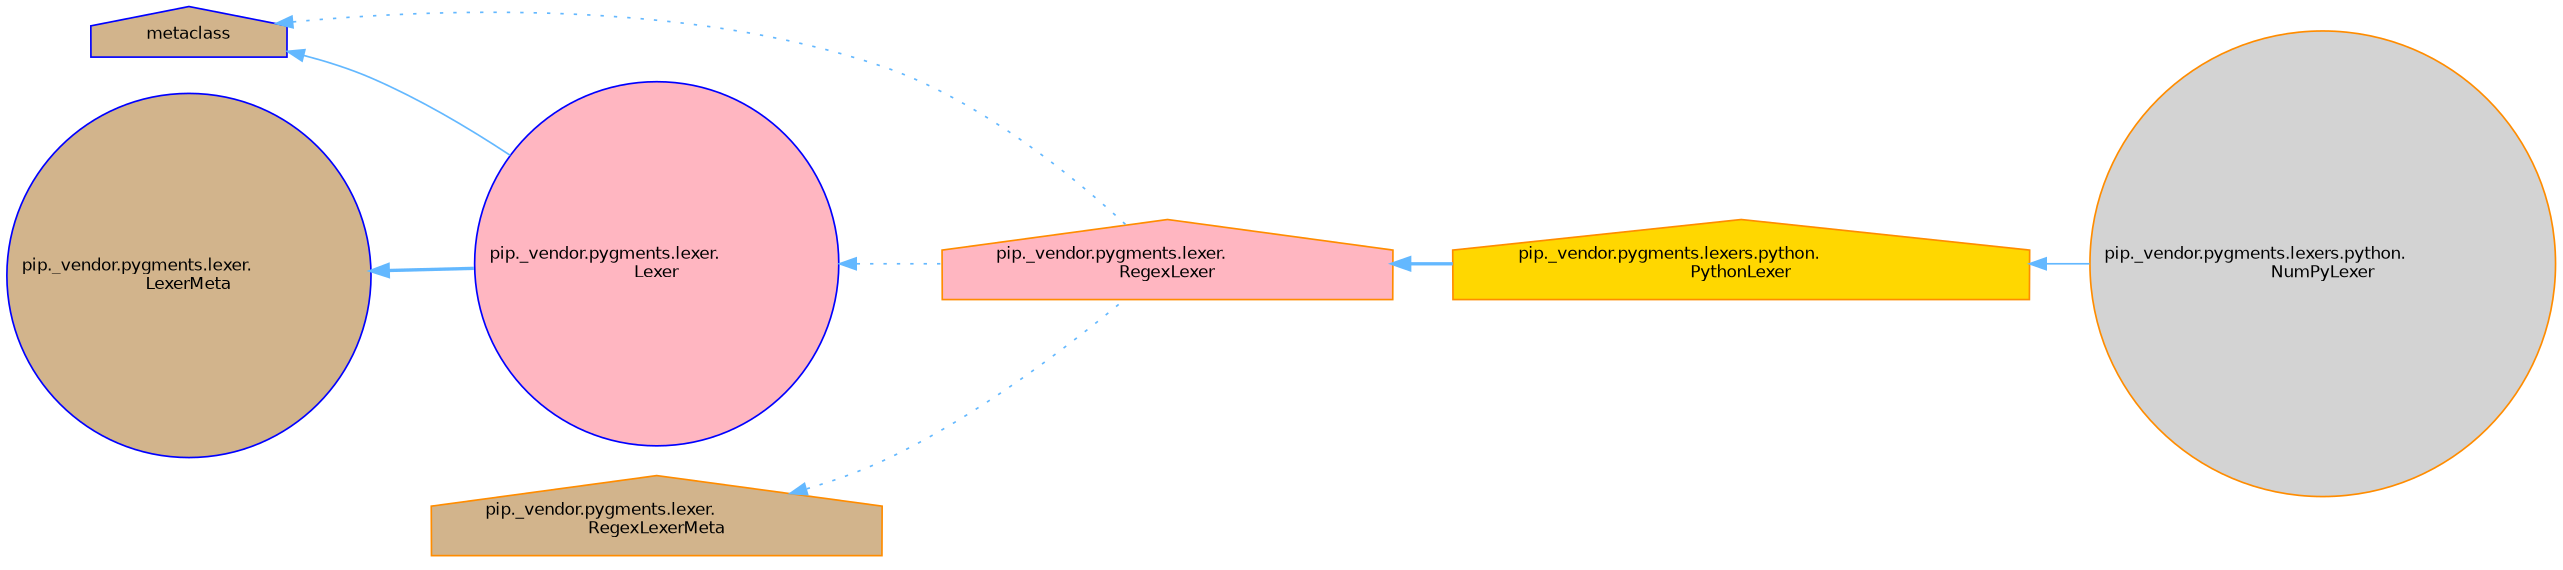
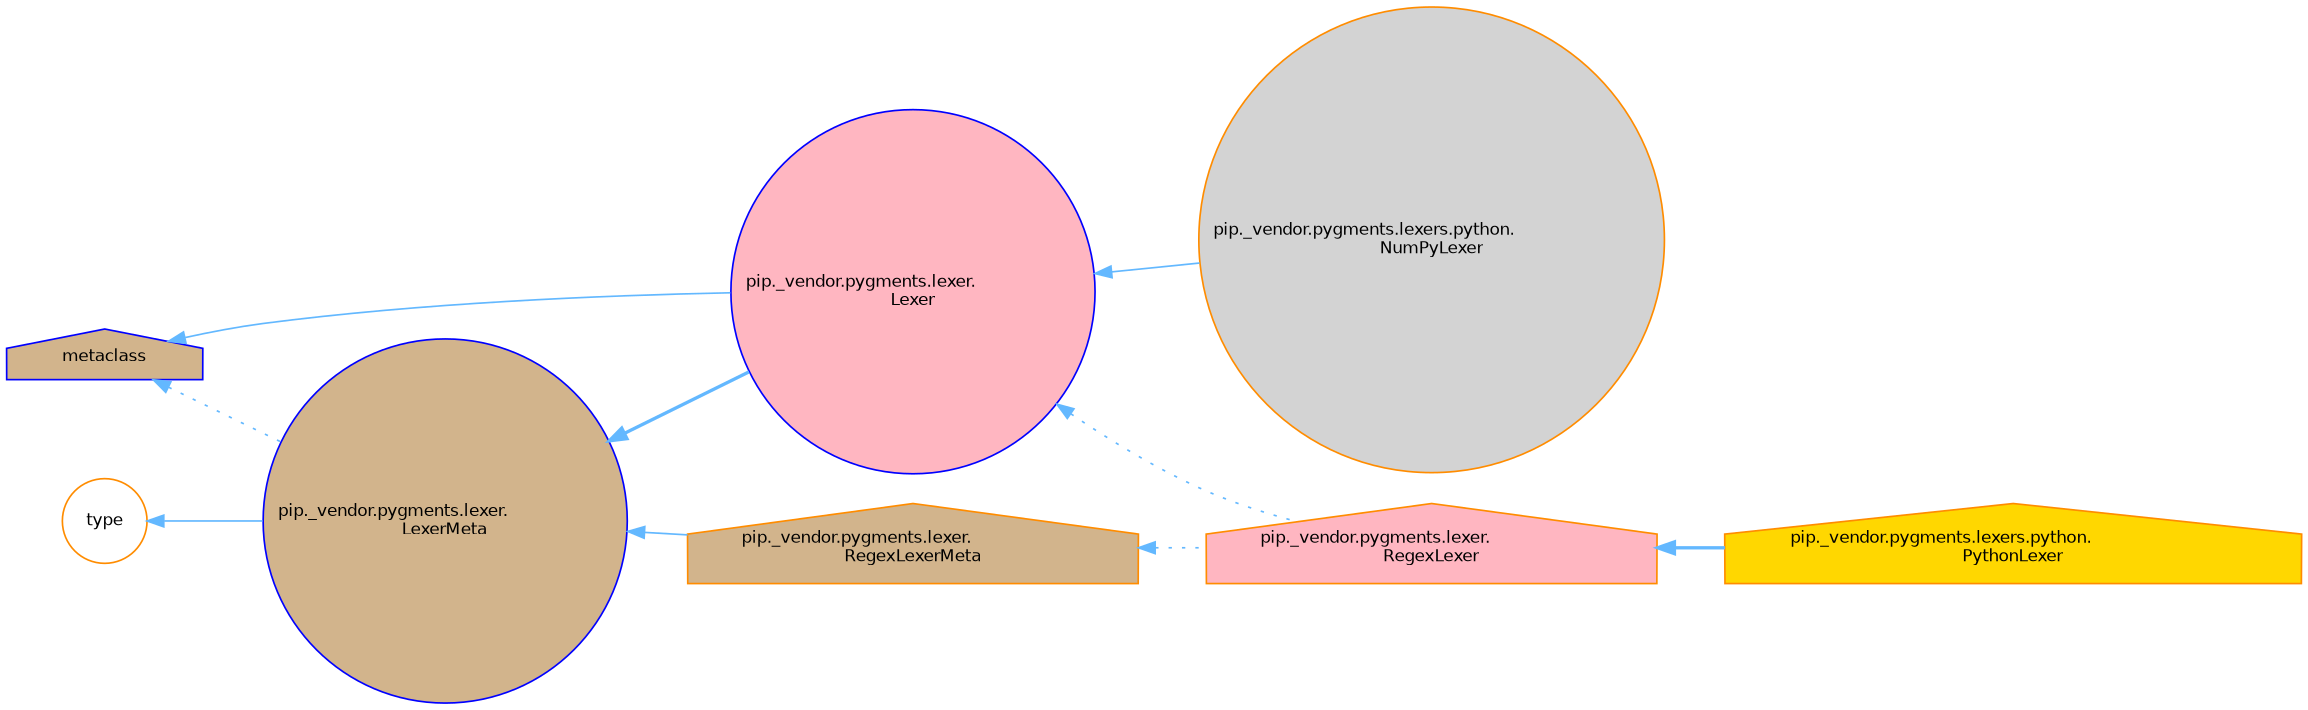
(736, 31) -> (225, 414)
(2068, 264) -> (1156, 267)
none -> (105, 521)
none -> (666, 534)
